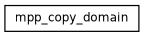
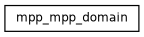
(72, 18) -> (72, 18)
